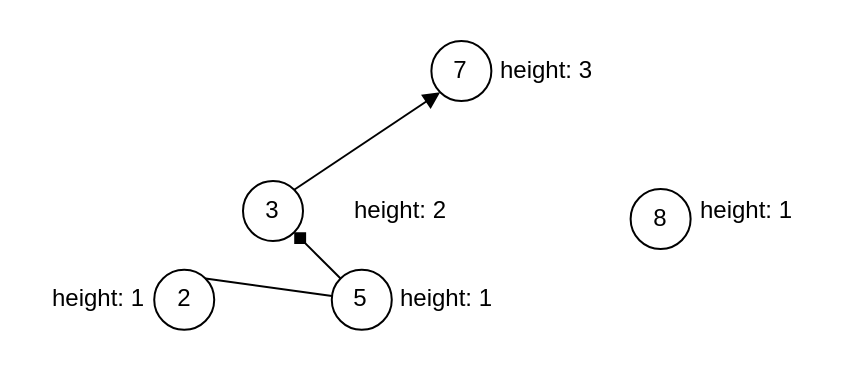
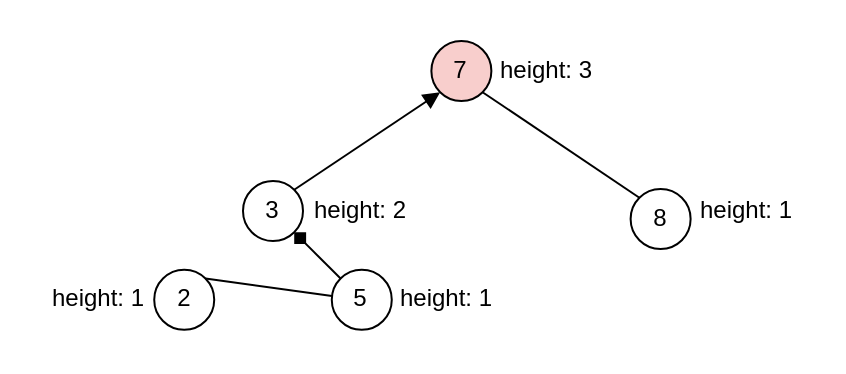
(461, 71) -> (461, 71)
none -> (561, 145)
(402, 211) -> (362, 211)
